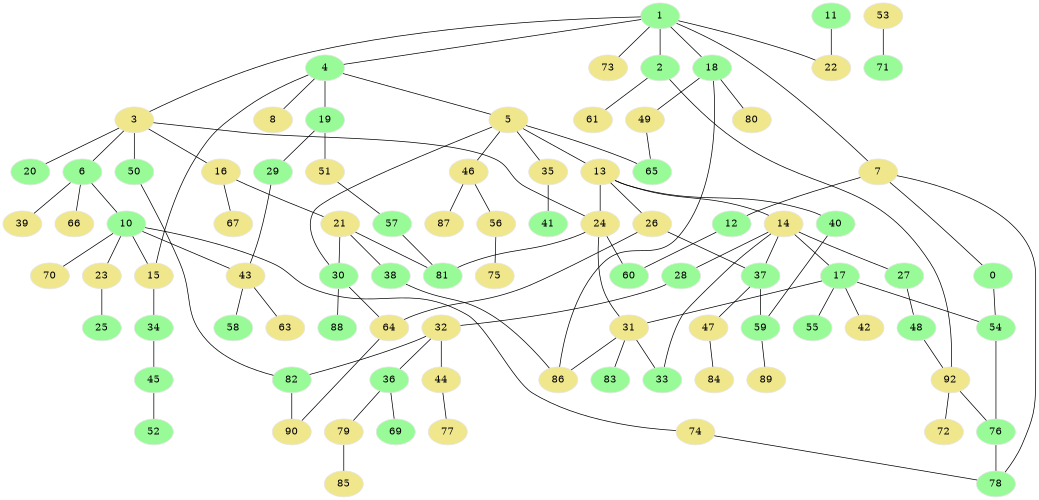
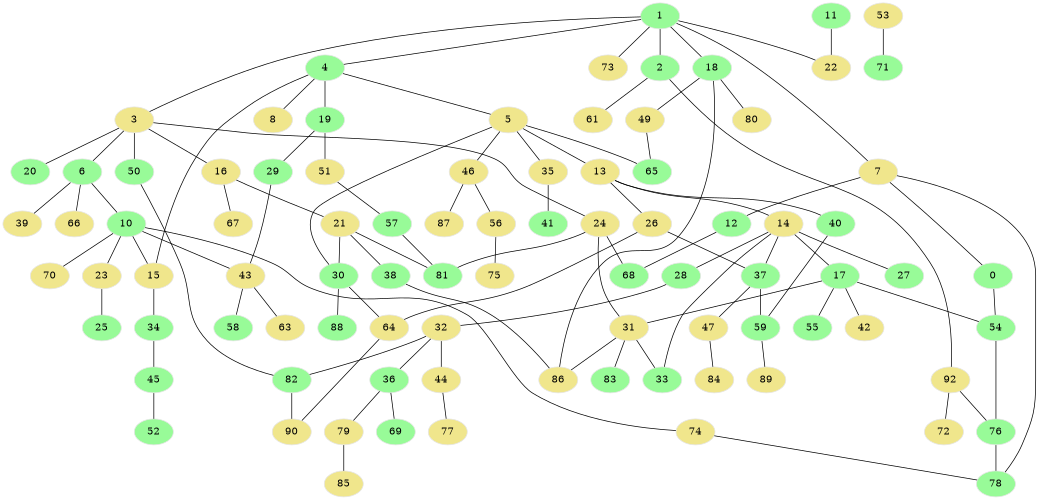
(600, 198) -> none
(629, 276) -> (629, 276)
(916, 328) -> none
